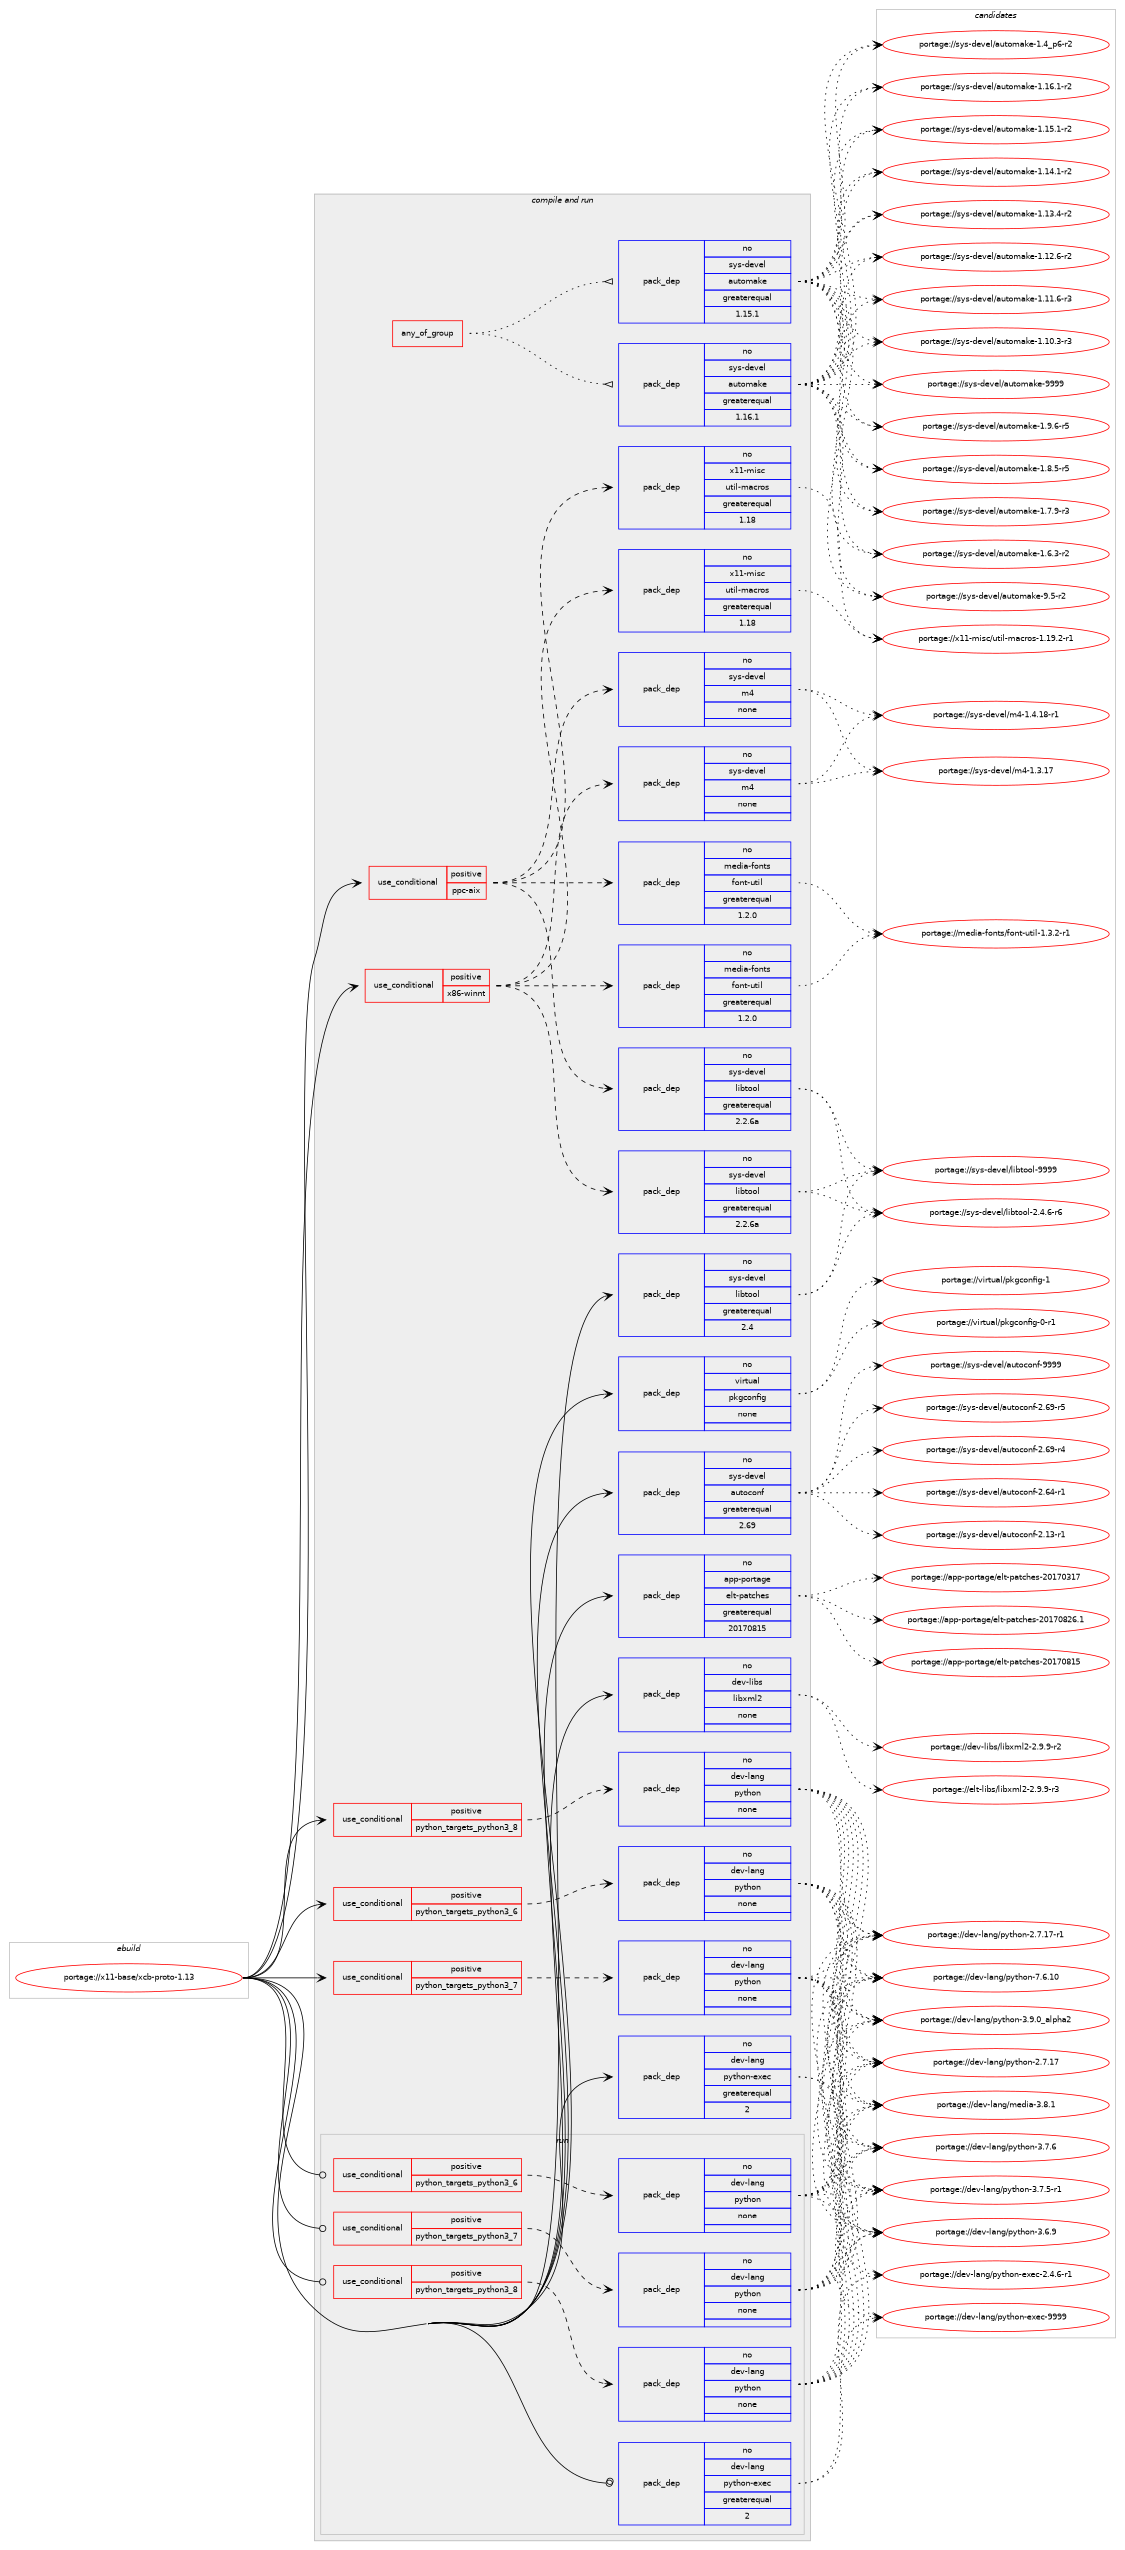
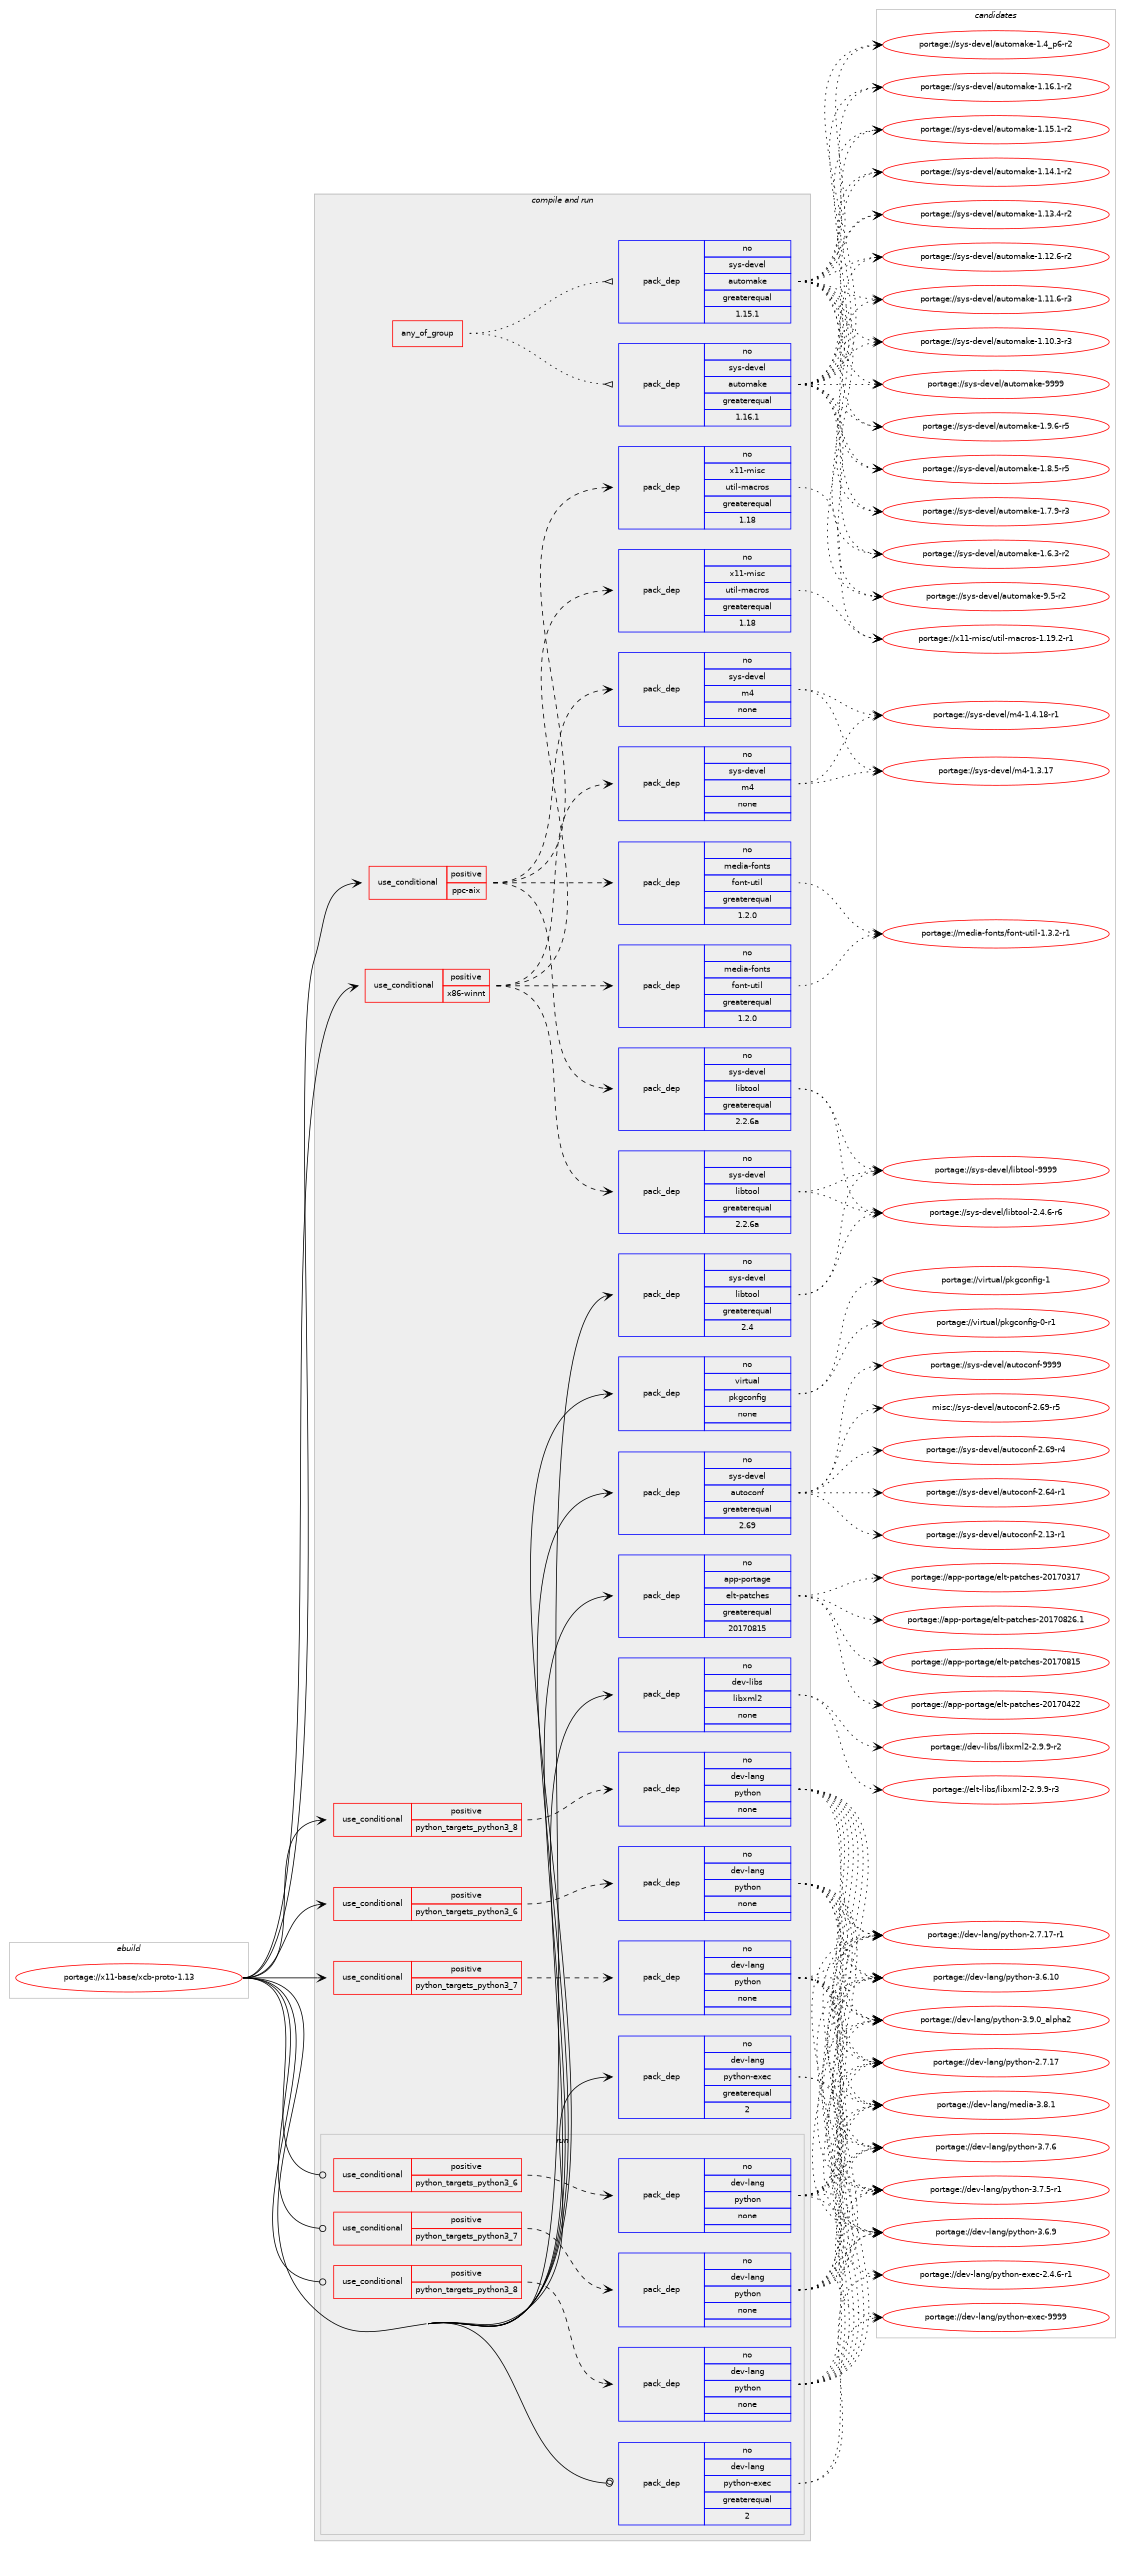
(996, 1408) -> (996, 1408)
none -> (996, 1705)
(996, 1978) -> (996, 1978)
